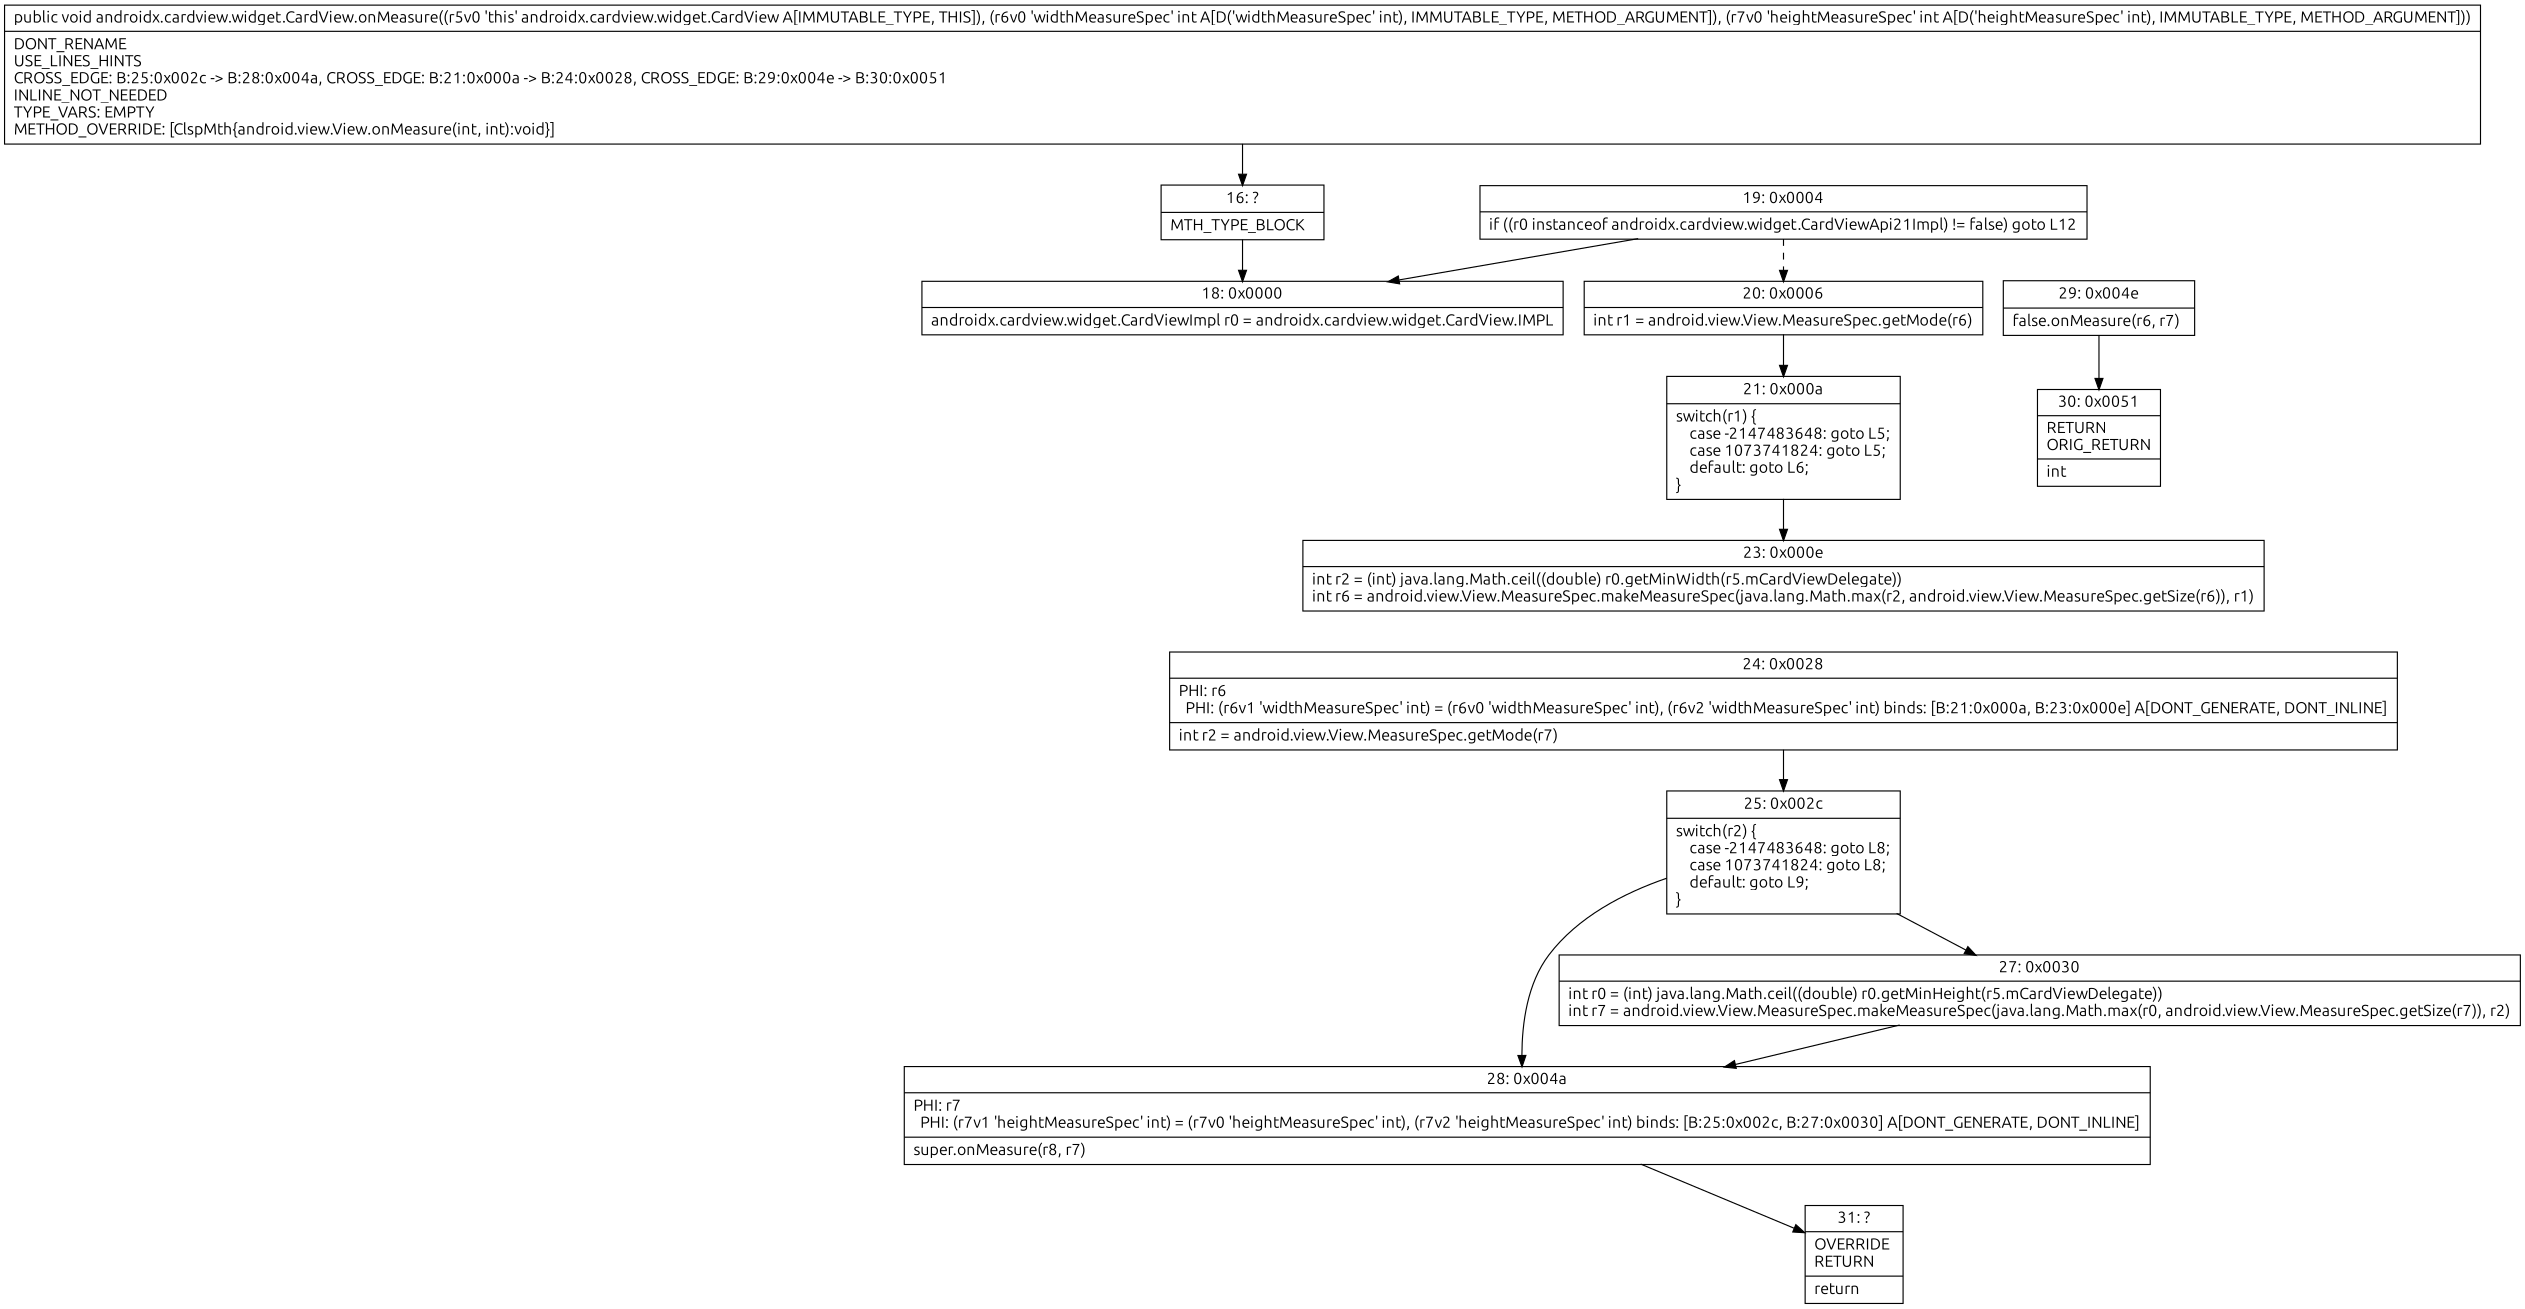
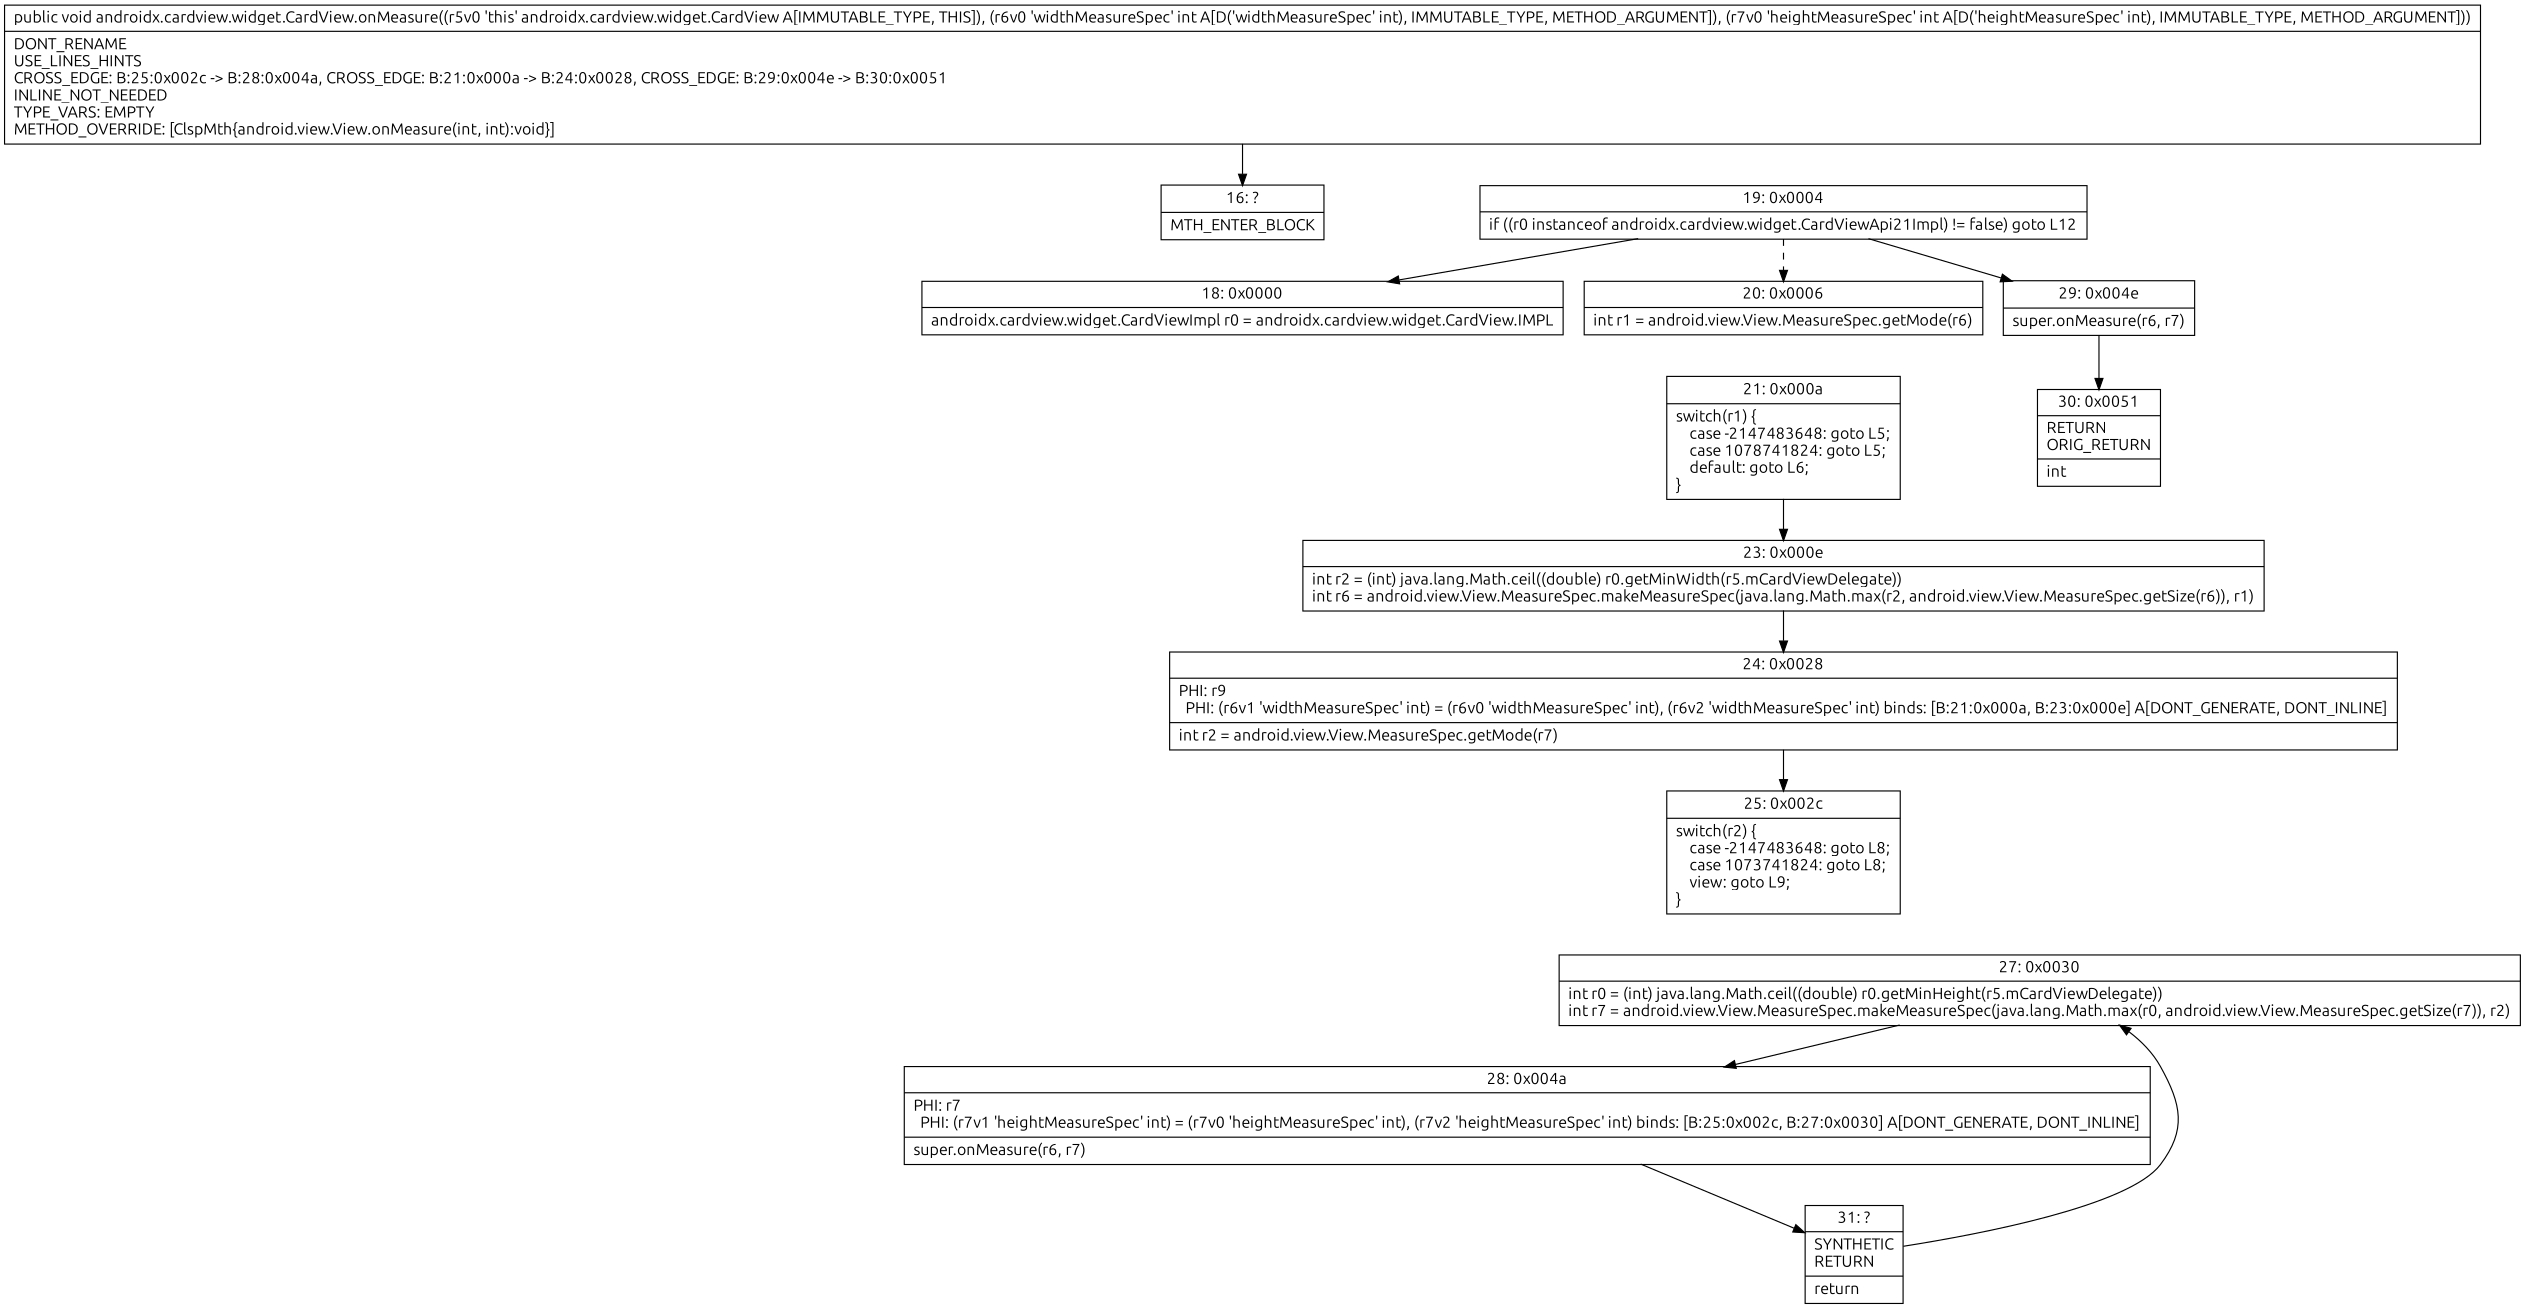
(1237, 226) -> (1243, 226)
(1243, 255) -> none
none -> (1935, 258)
(2097, 321) -> (2099, 321)
(1784, 350) -> none
(1781, 451) -> (1781, 451)
none -> (1784, 626)
(1205, 691) -> (1205, 691)
(1743, 883) -> (1733, 883)
(1931, 932) -> (2110, 1196)
(1561, 941) -> none
(1000, 1150) -> (1000, 1150)
(1852, 1245) -> (1854, 1245)
